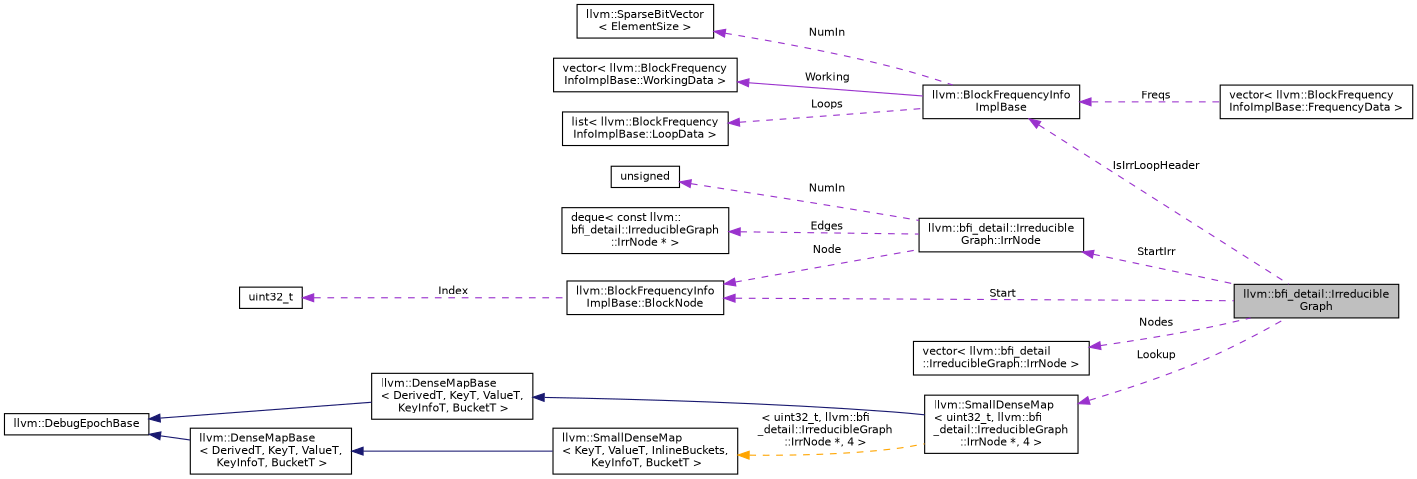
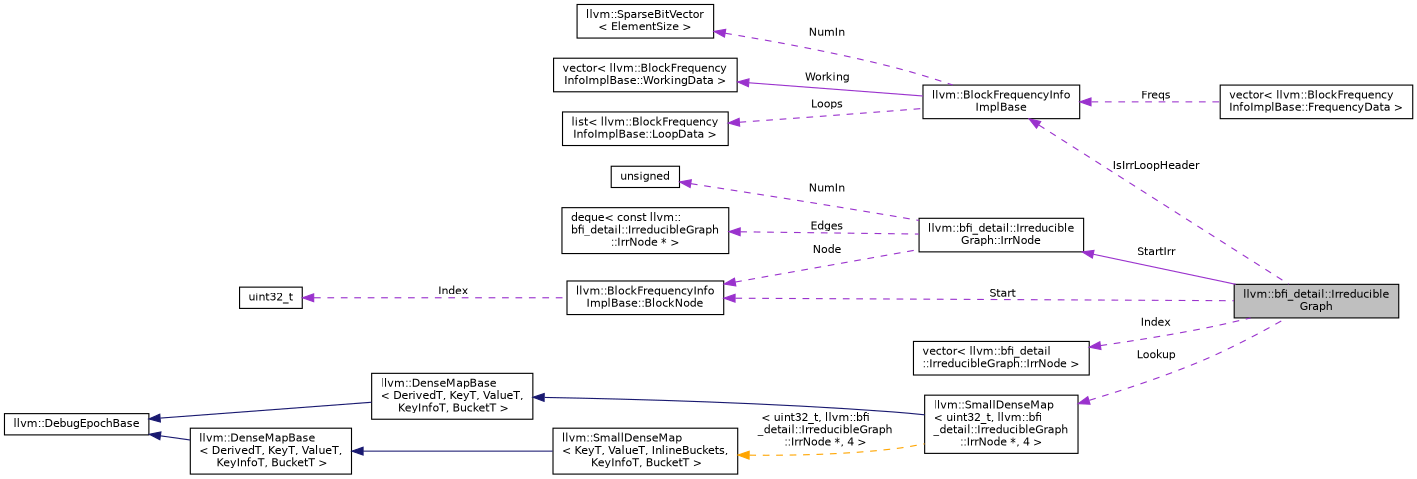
(1164, 269) -> (1164, 269)
(1155, 323) -> (1155, 323)
